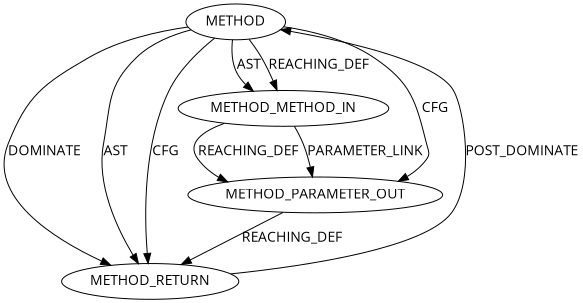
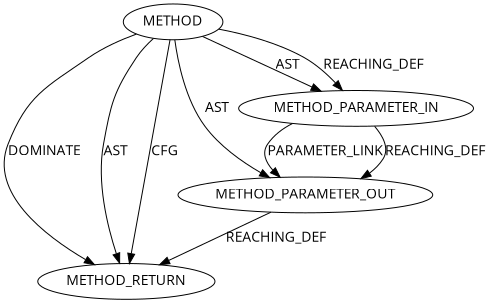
(283, 108) -> (356, 108)
(436, 108) -> (217, 108)
(464, 180) -> none
